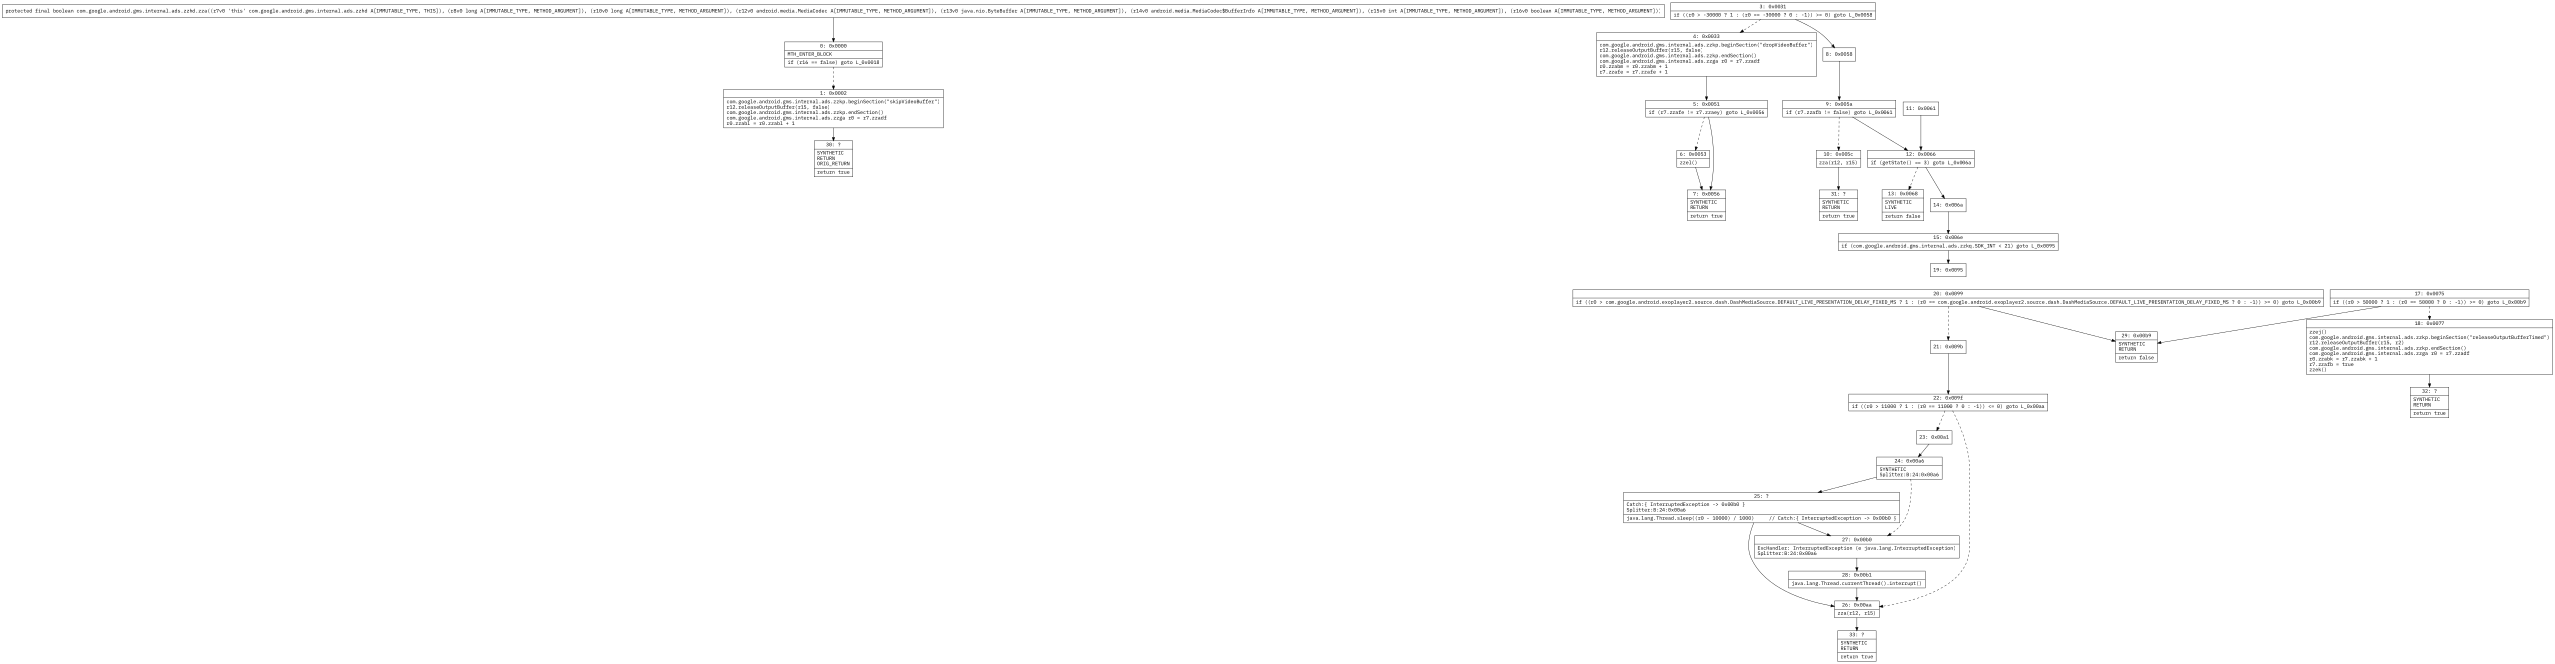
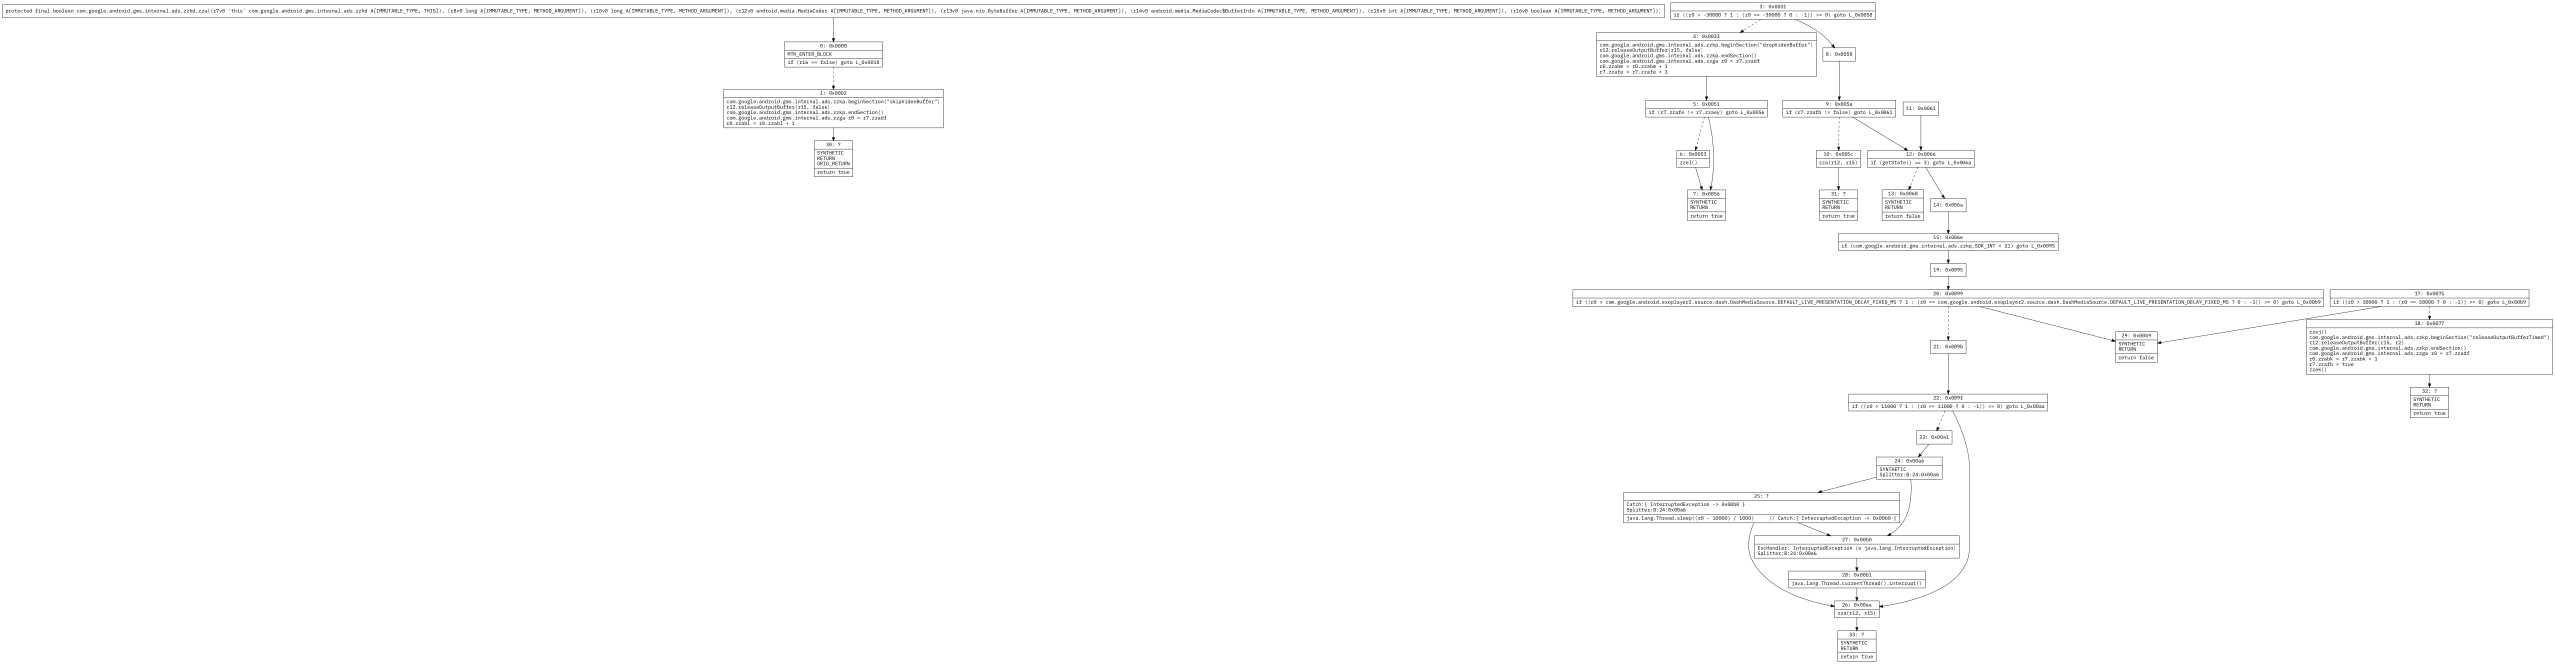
(1891, 208) -> (1894, 208)
none -> (1948, 282)
(1908, 510) -> (1908, 510)
(1969, 534) -> (1969, 534)
